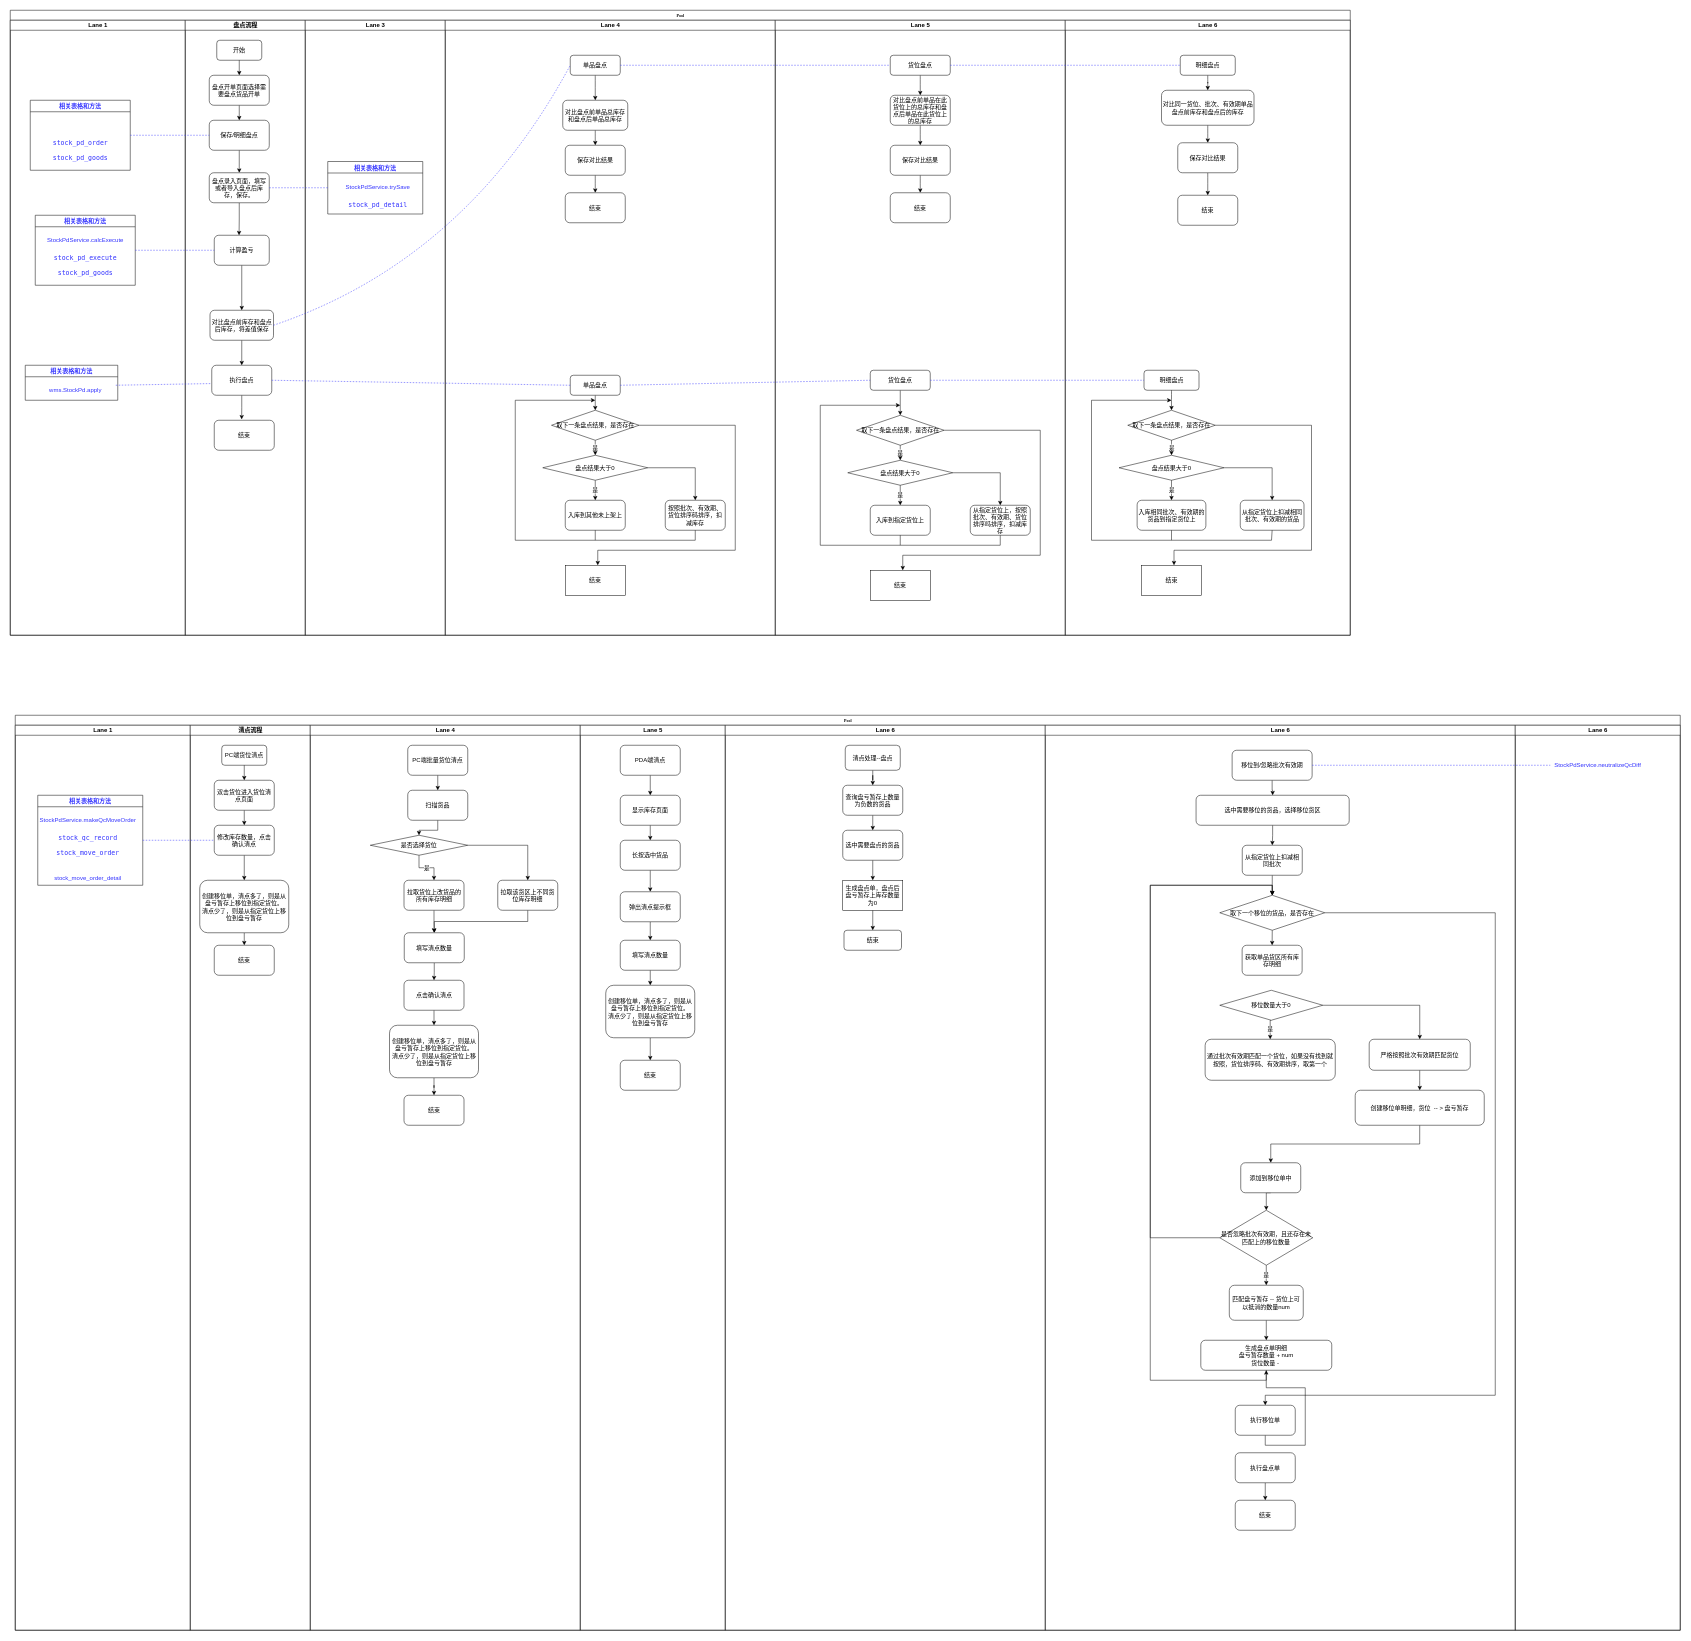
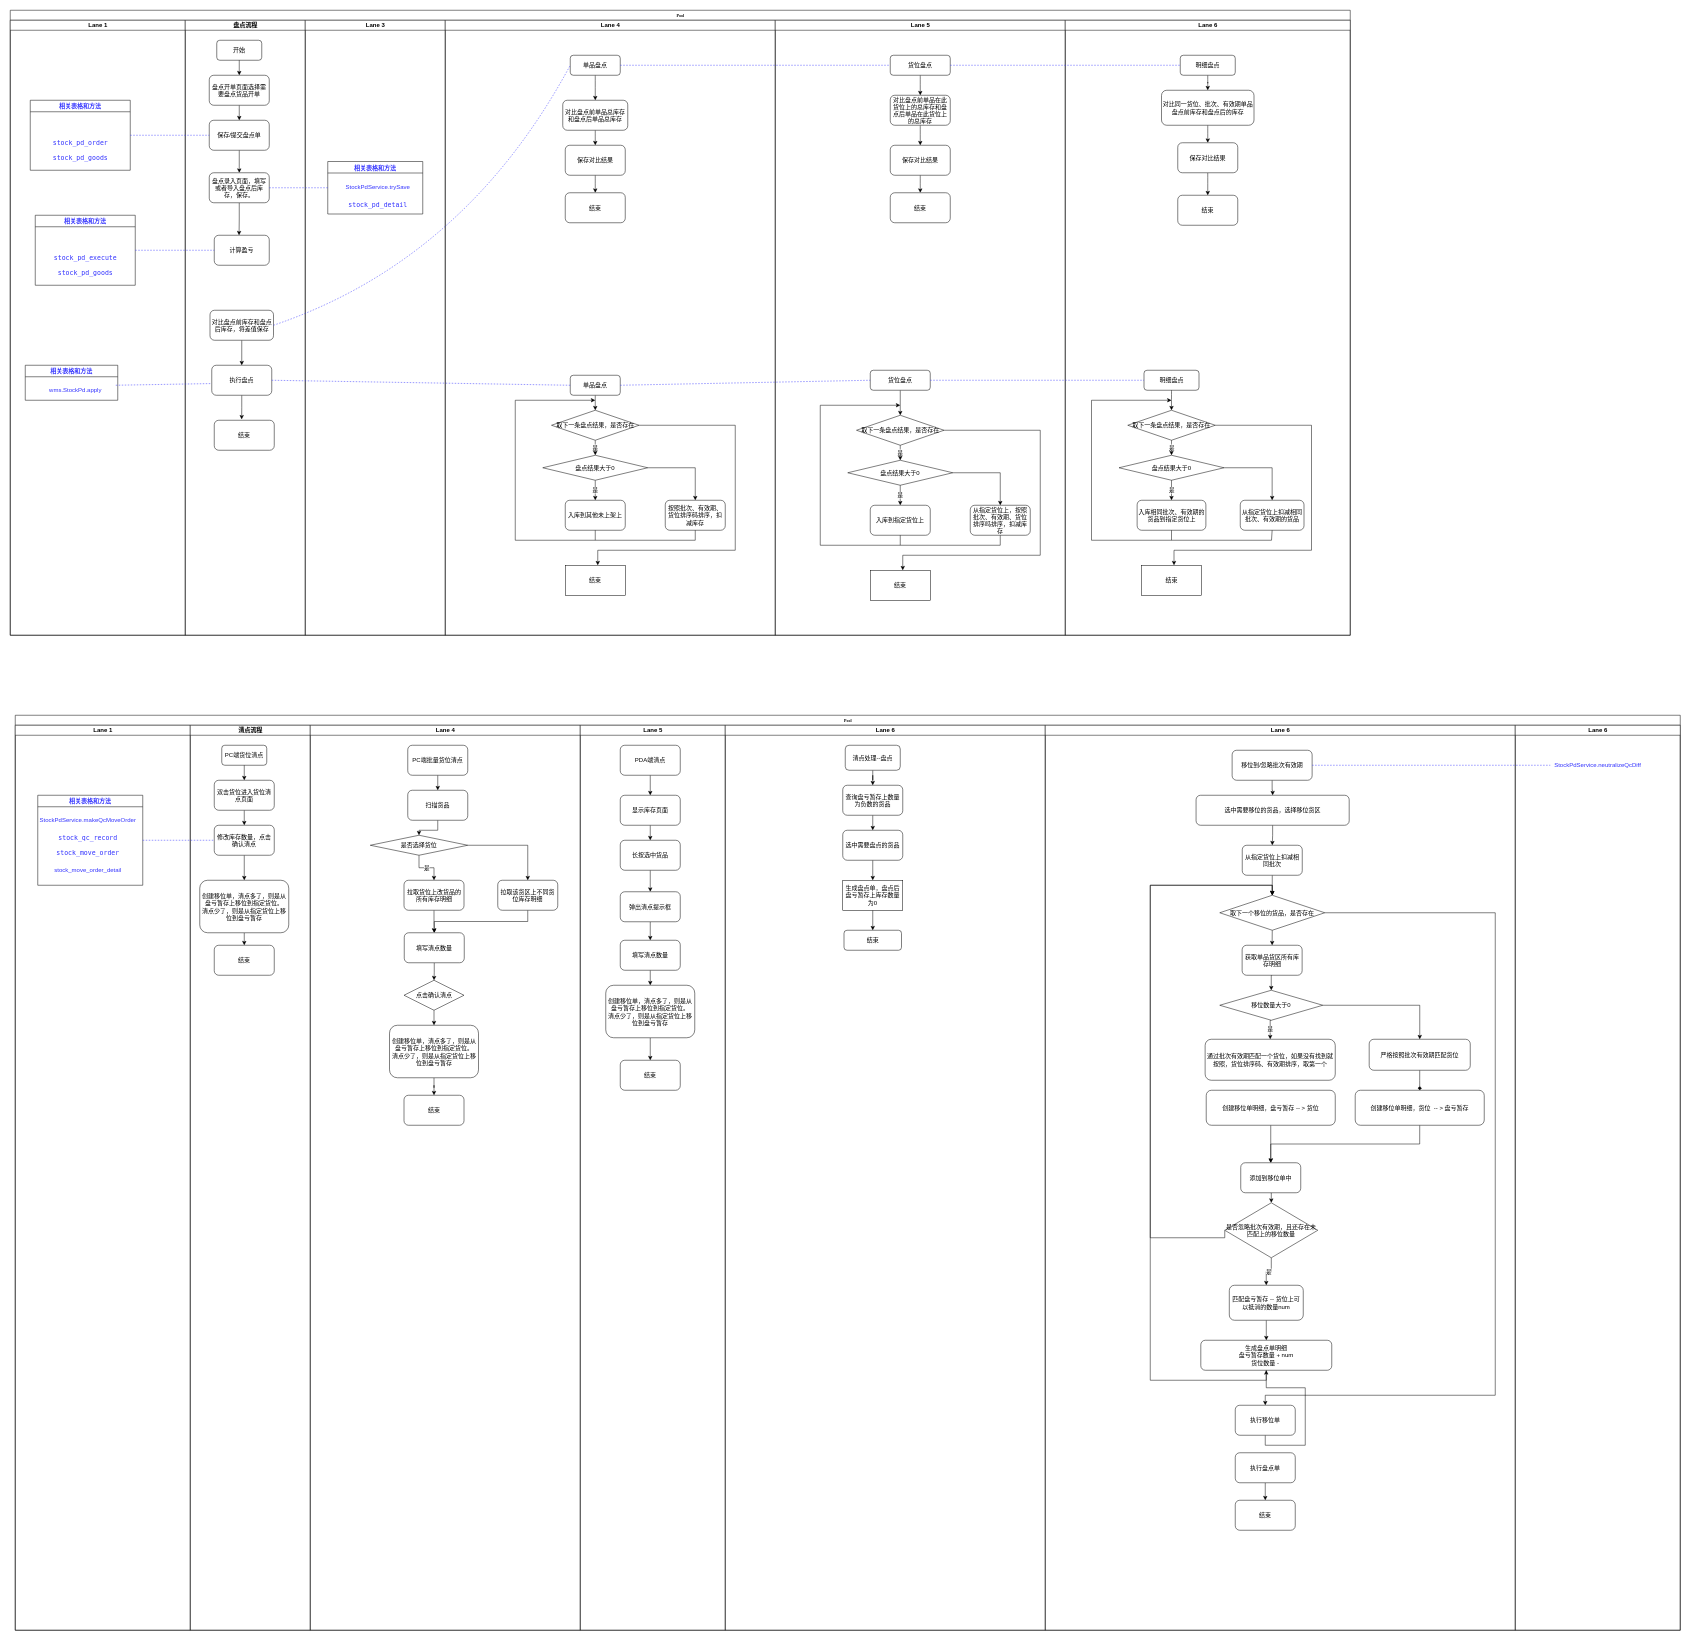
(239, 135) -> (239, 135)
(85, 240) -> none
(242, 305) -> none
(88, 878) -> (88, 870)
none -> (1271, 985)
(434, 995) -> (434, 995)
(1420, 1085) -> (1420, 1085)
none -> (1271, 1108)
none -> (1271, 1133)
(1266, 1238) -> (1271, 1230)
